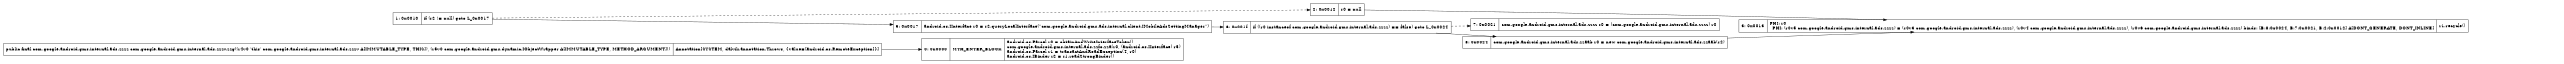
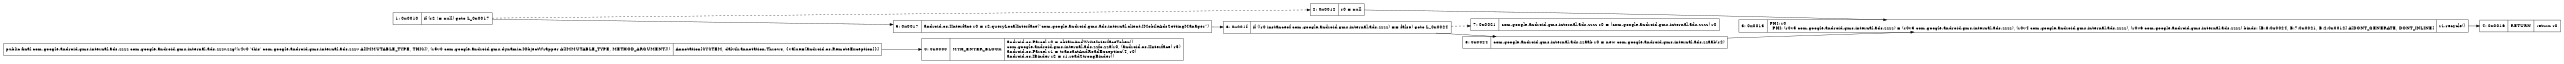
none -> (2520, 26)
